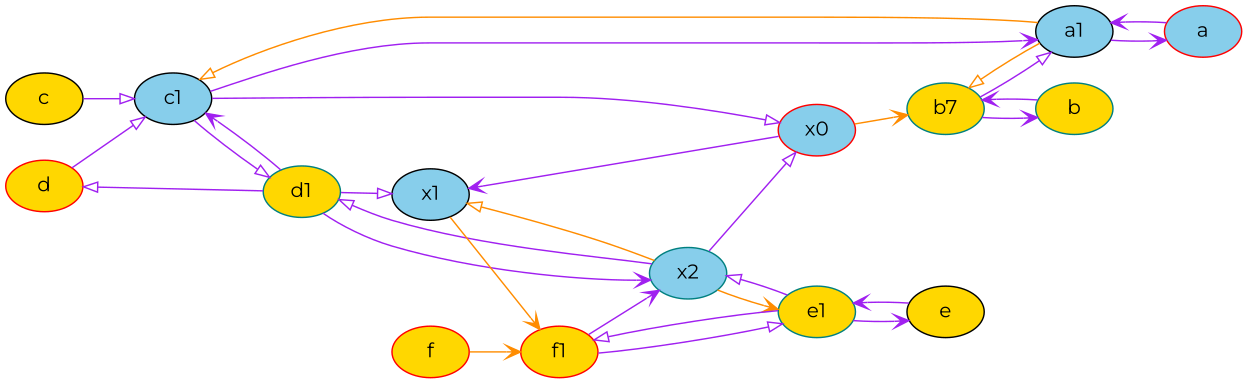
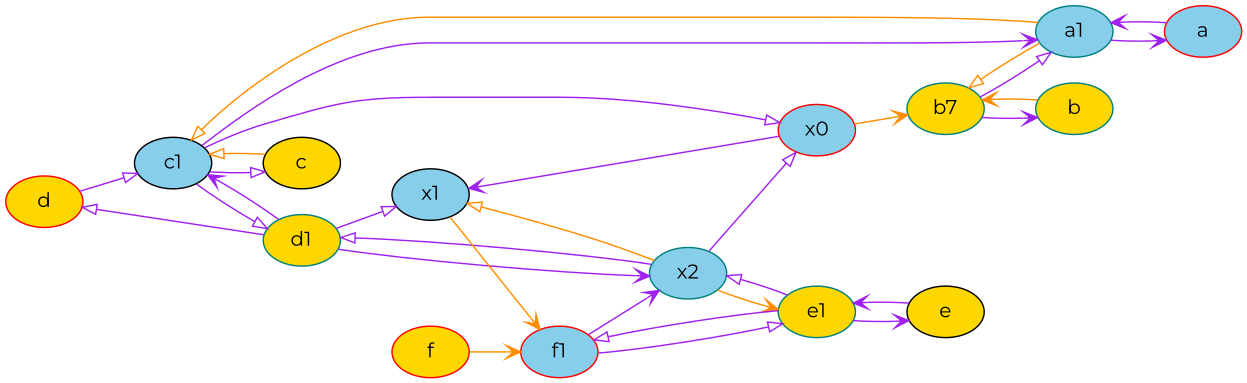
(1074, 31) -> (1074, 31)
(102, 99) -> (245, 153)
(1017, 99) -> (1017, 99)
none -> (230, 173)
(559, 352) -> (559, 352)
